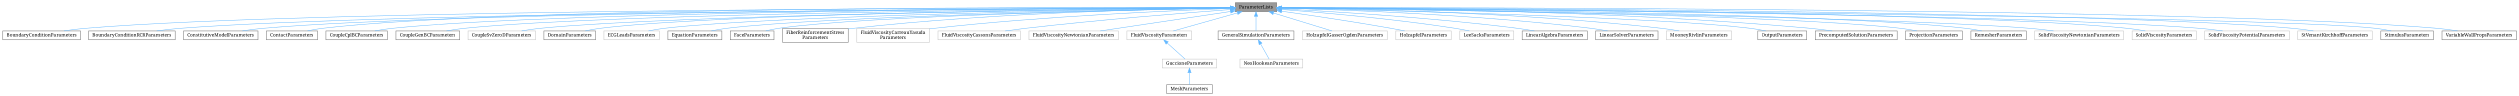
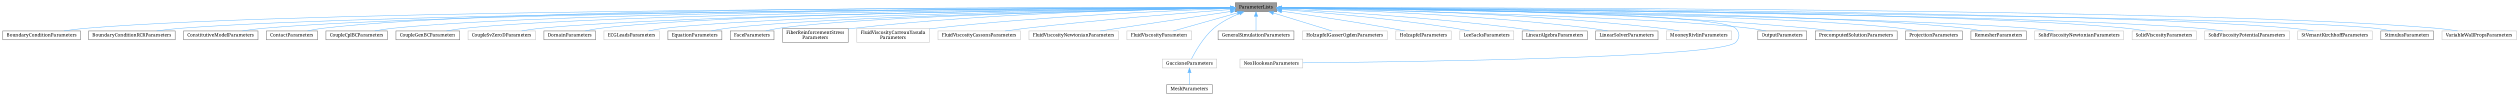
(2479, 35) -> (2479, 35)
(1176, 51) -> (1211, 31)
(1265, 51) -> (1732, 43)
